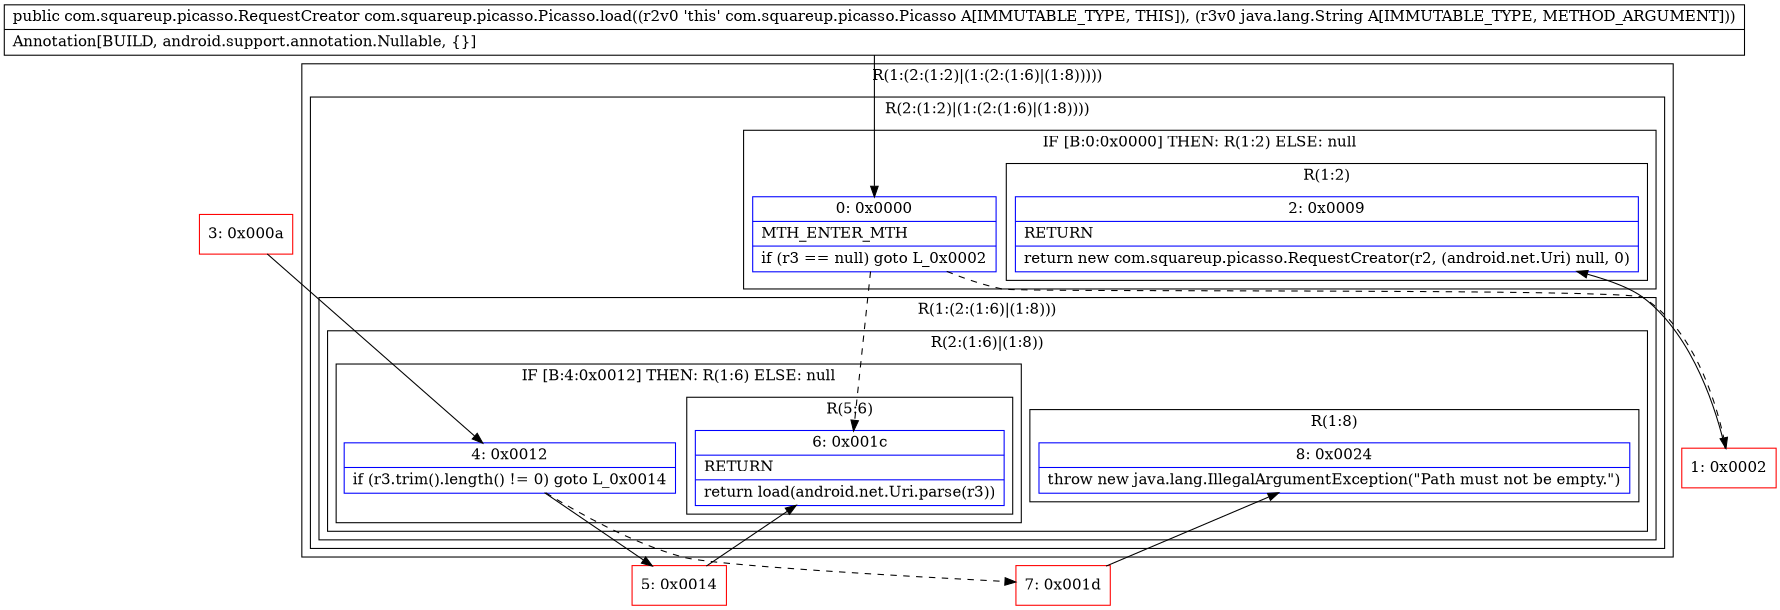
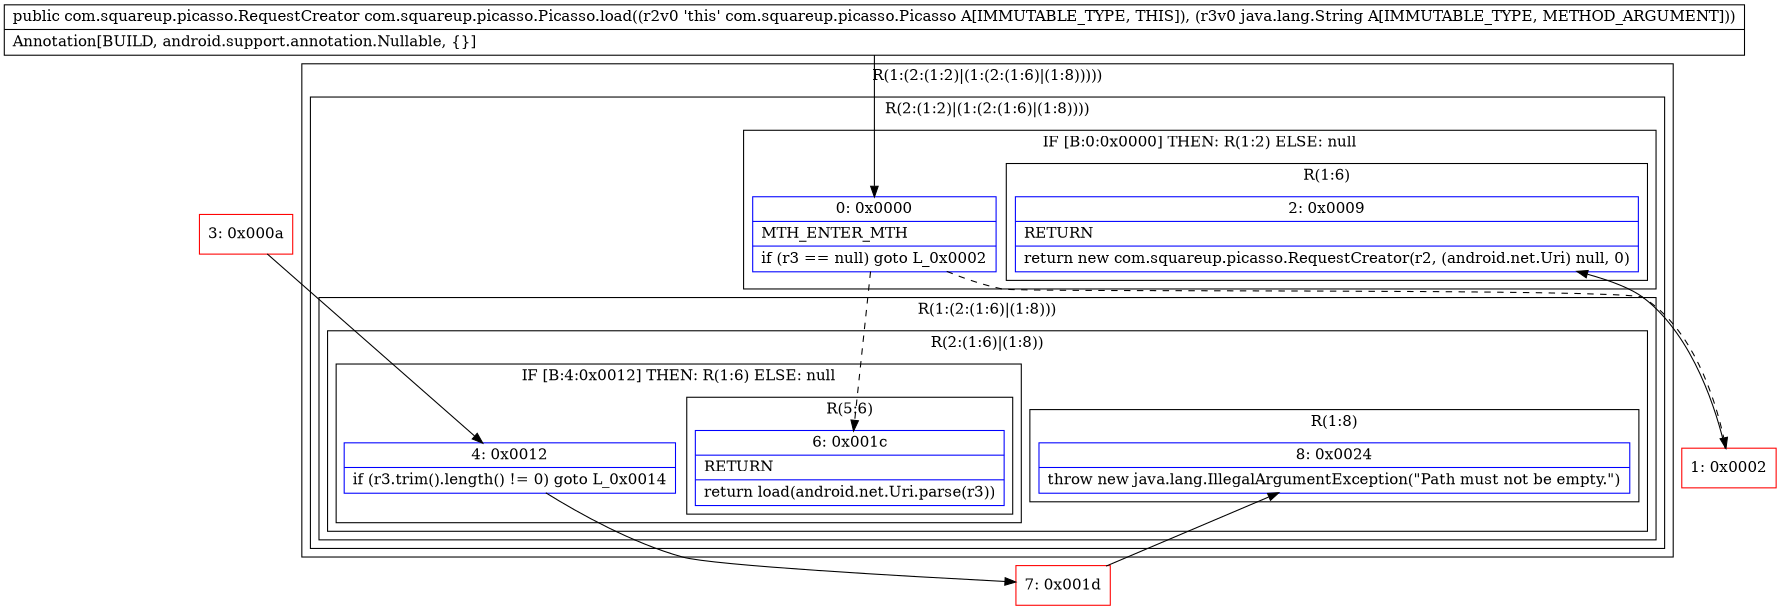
(1327, 176) -> (1327, 176)
(768, 567) -> (768, 567)
(679, 585) -> none
